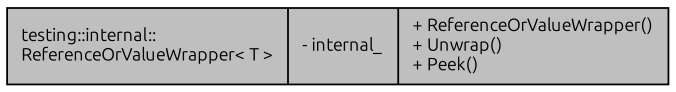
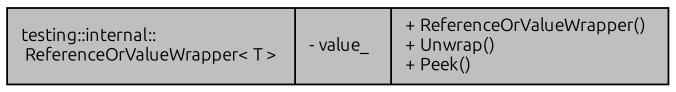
(343, 45) -> (340, 45)
